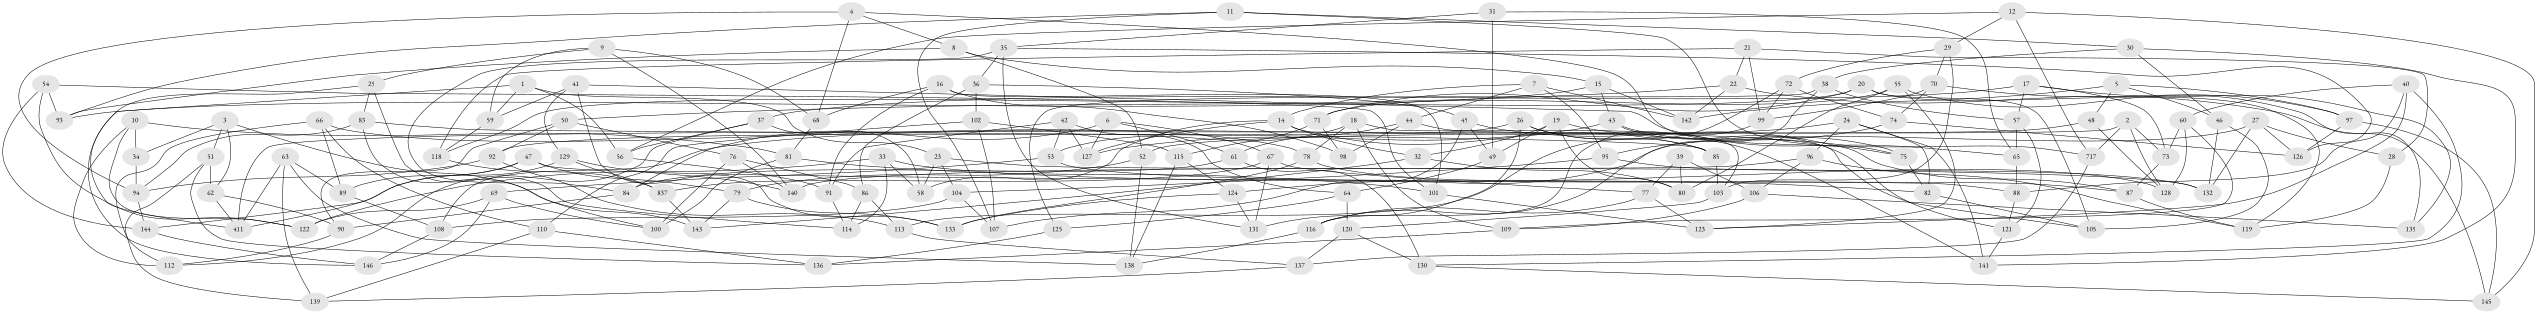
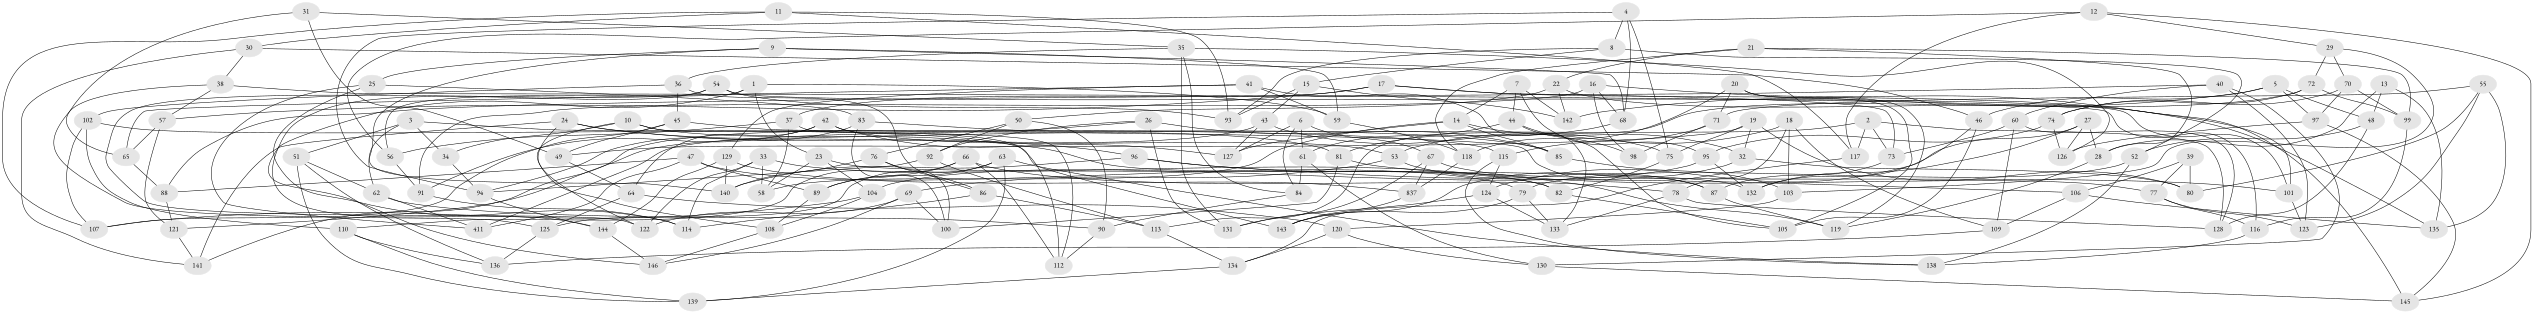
none -> (2384, 84)
(2091, 157) -> (1855, 157)
(262, 193) -> (803, 210)
(1300, 266) -> (1233, 266)
